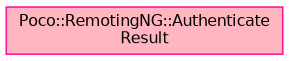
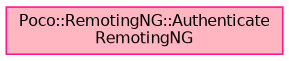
(145, 31) -> (145, 31)
